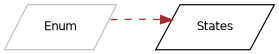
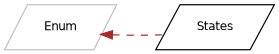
(134, 19) -> (139, 35)
